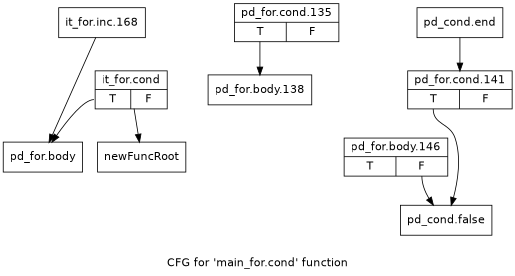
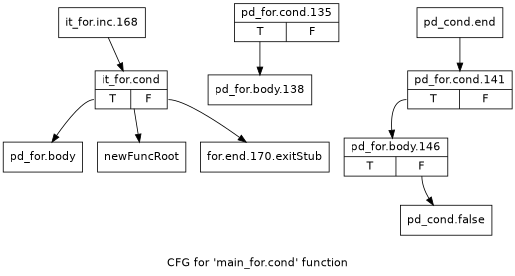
(74, 86) -> (114, 51)
(458, 149) -> (393, 111)
none -> (265, 157)
